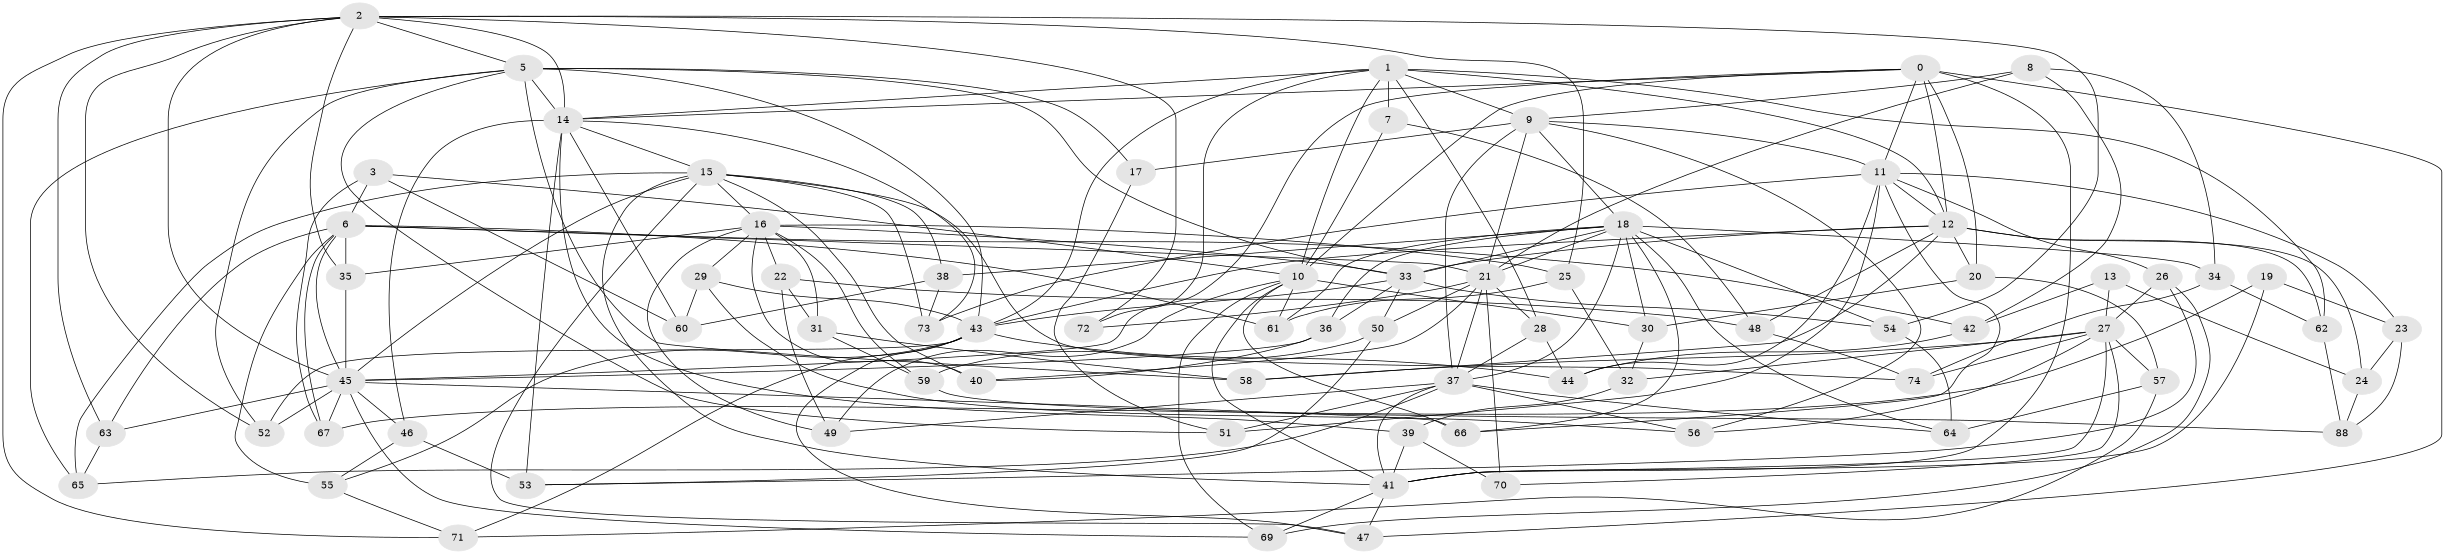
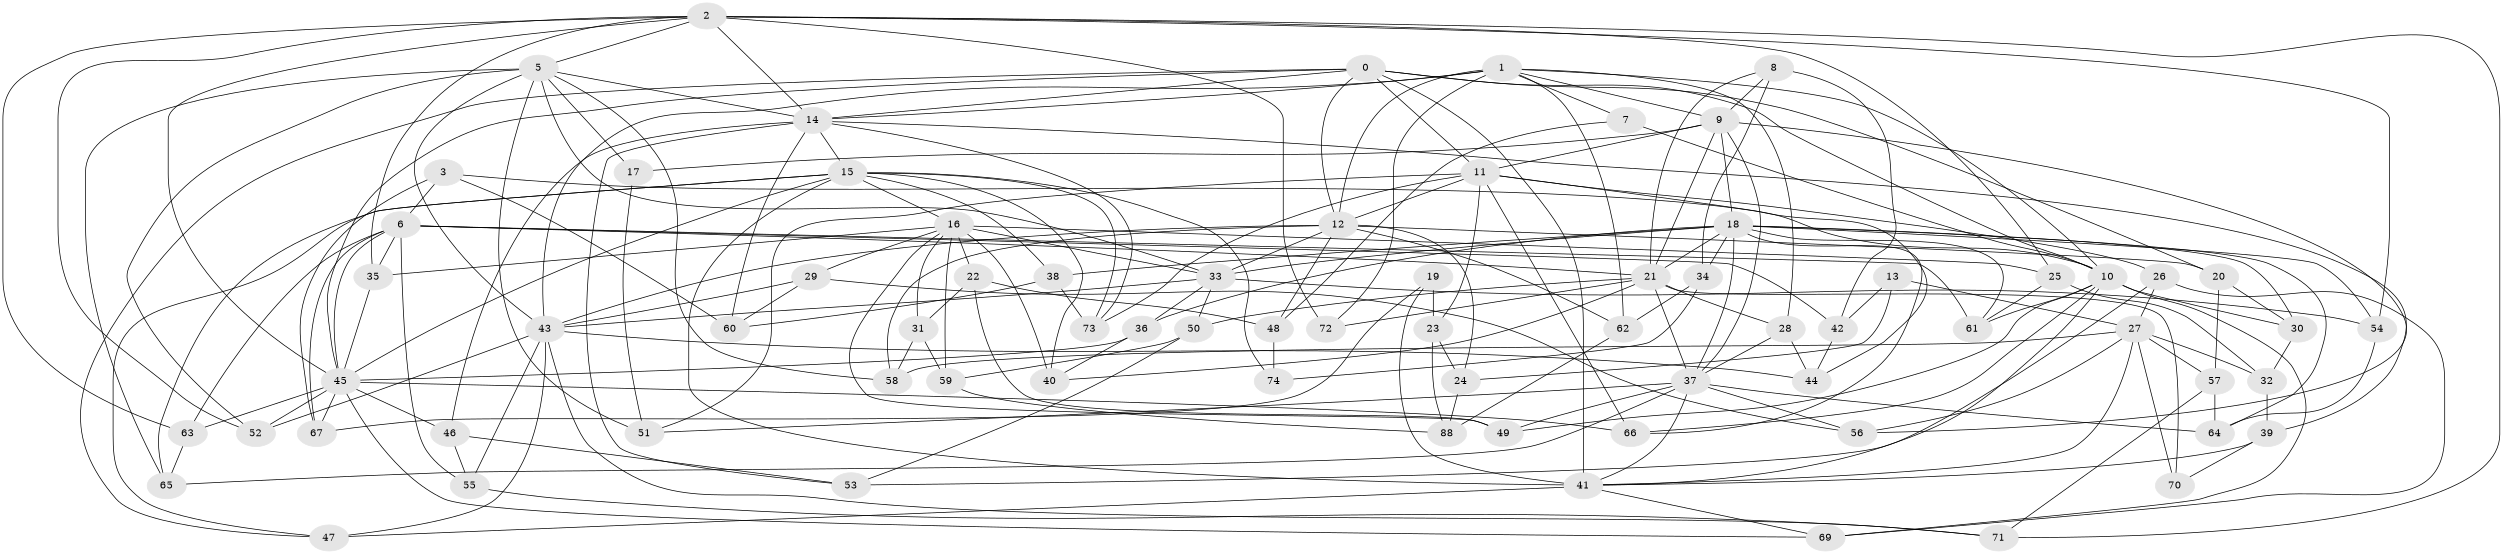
(2010, 355) -> none
